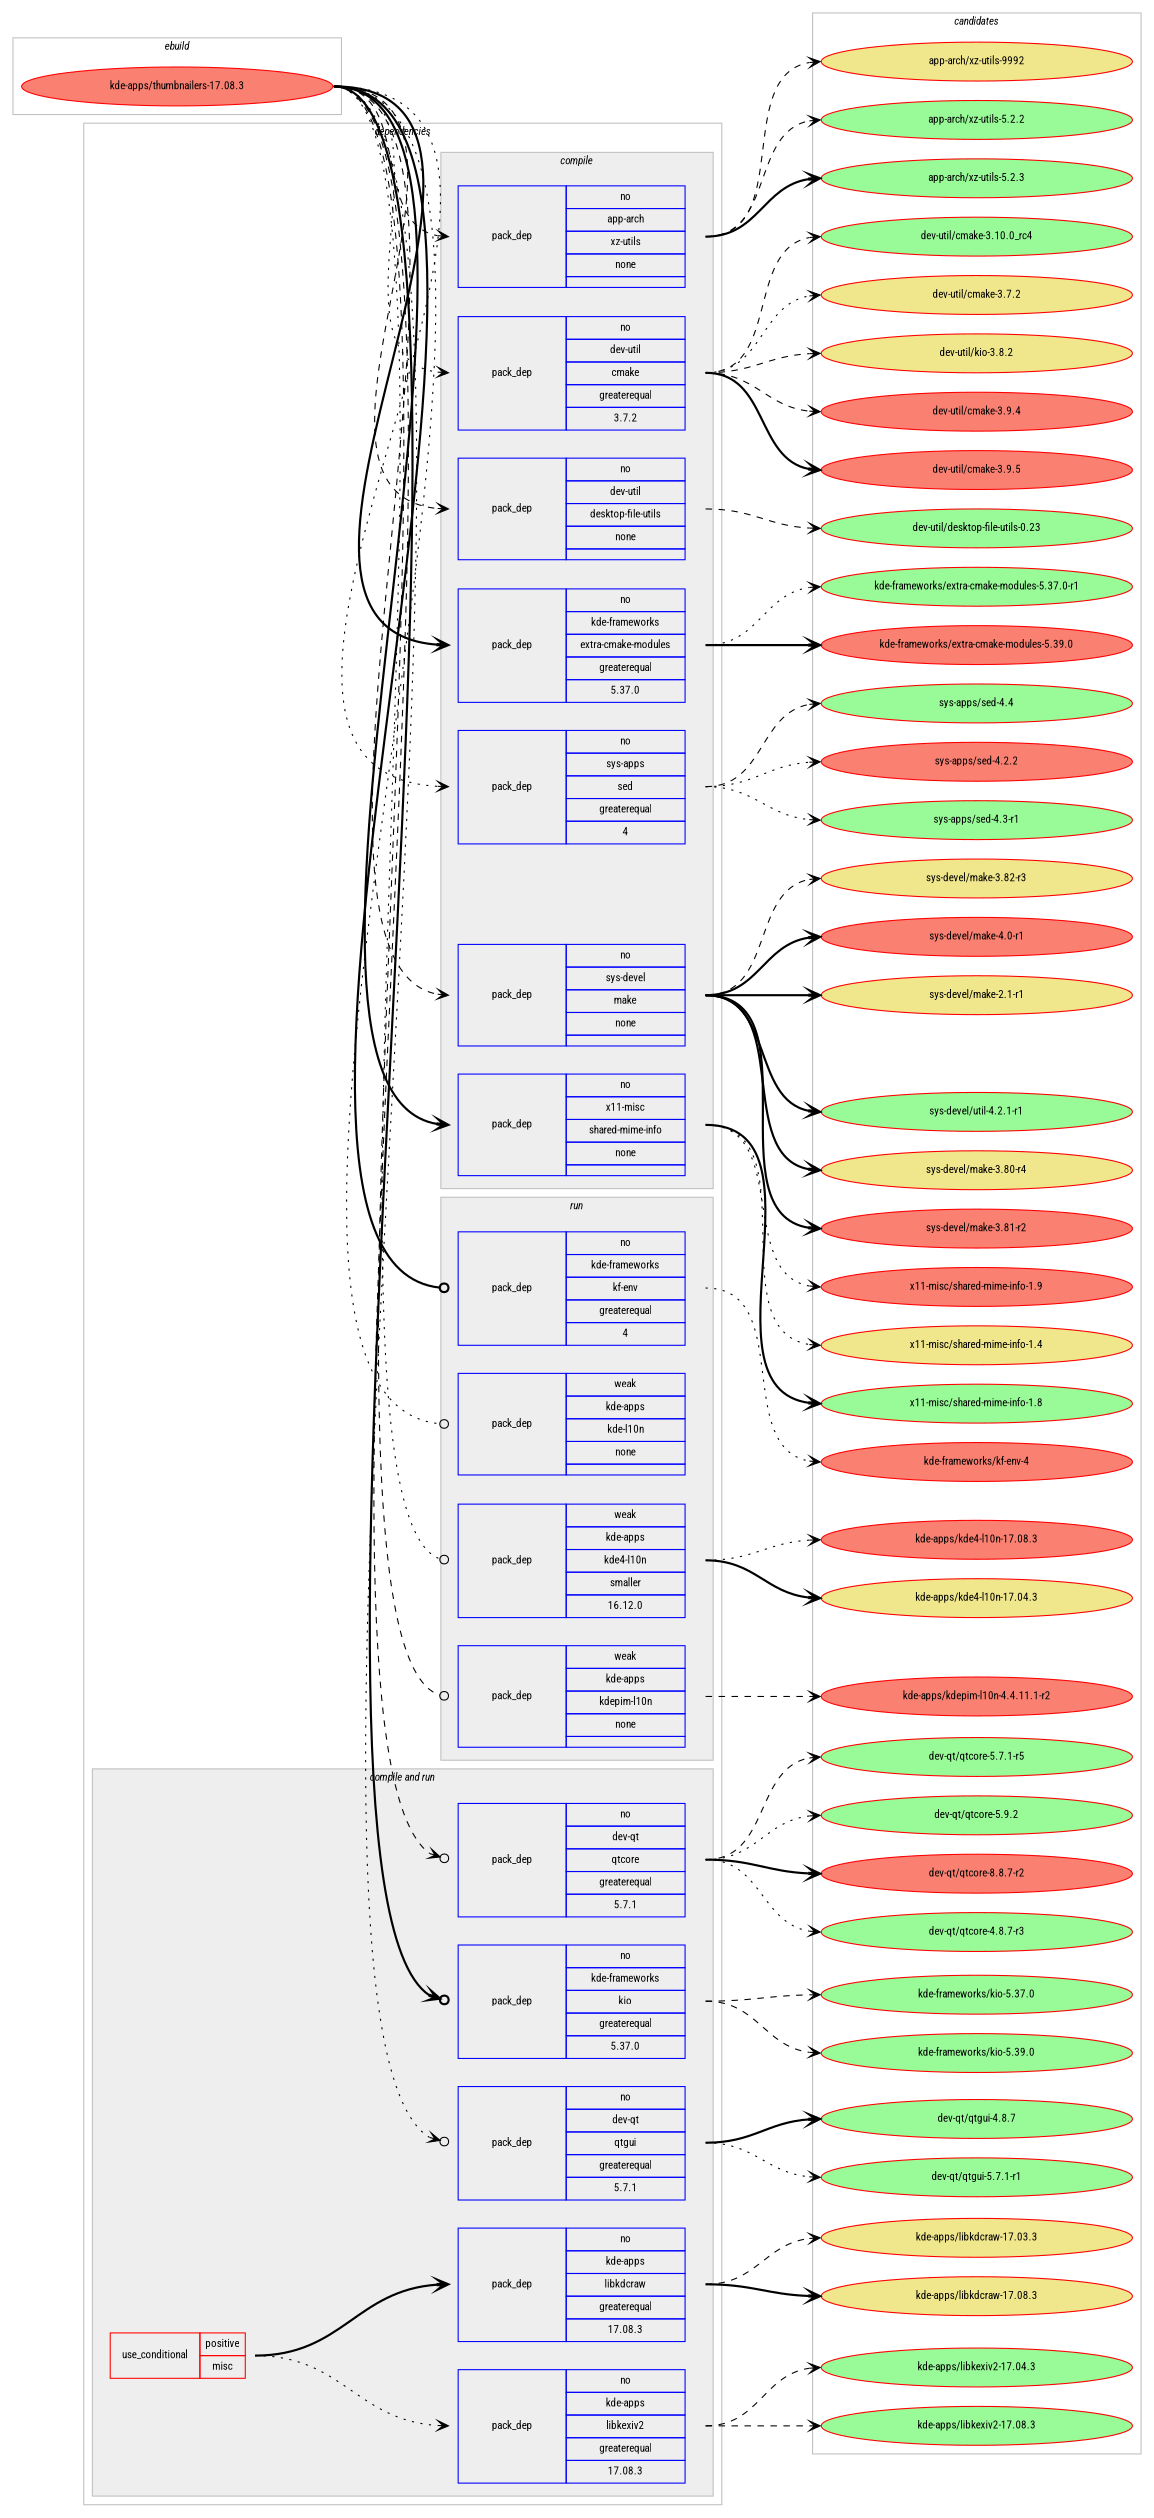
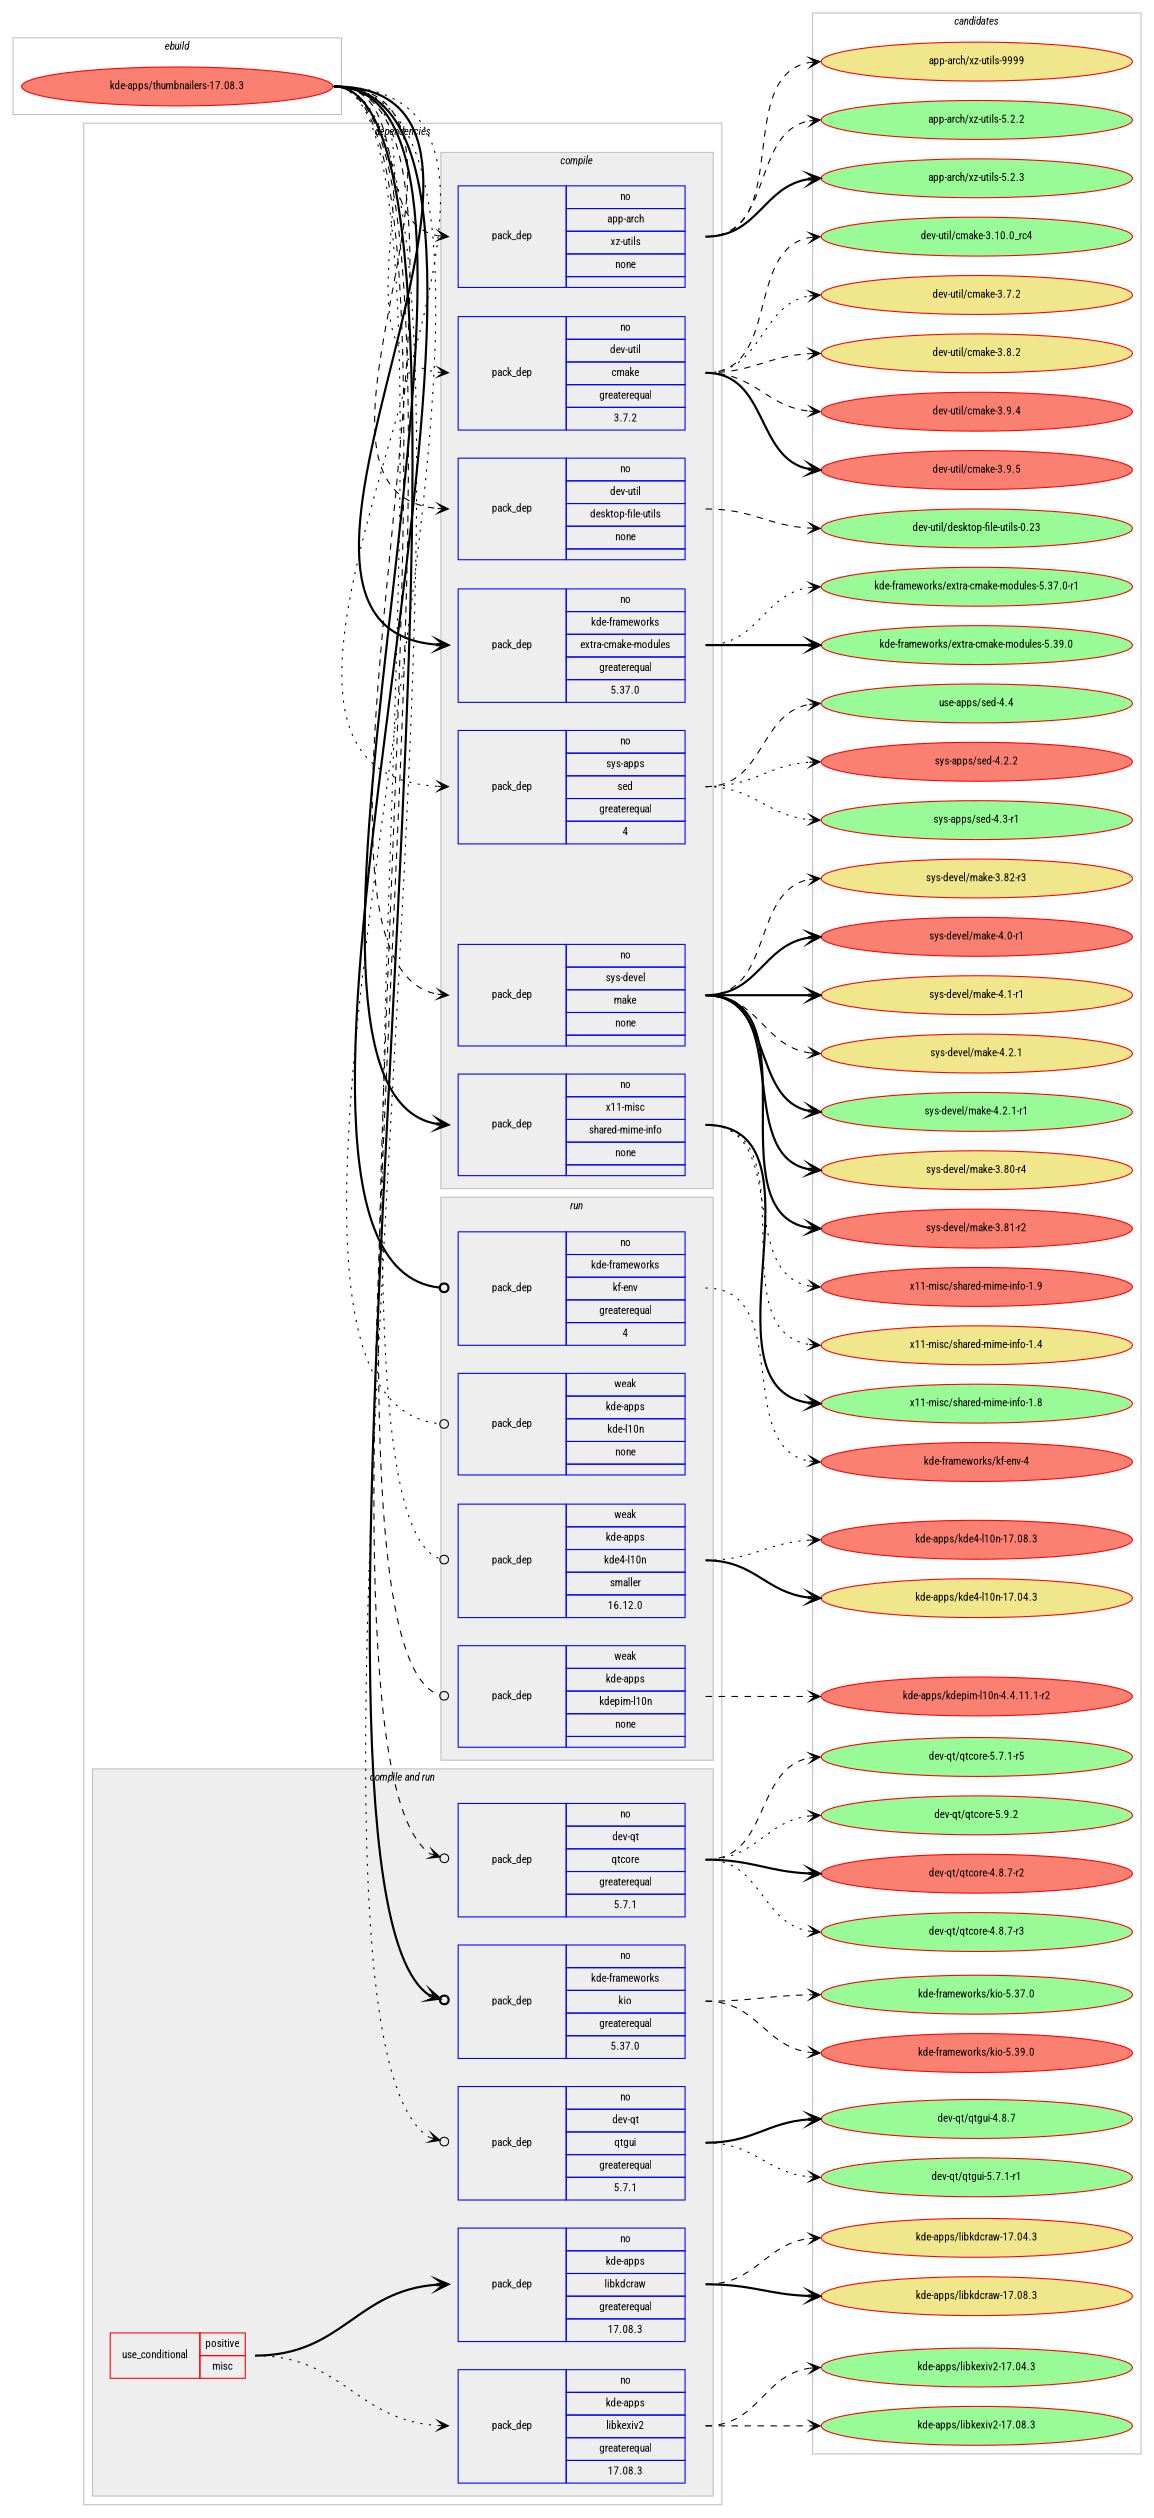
(977, 62) -> (977, 62)
(977, 353) -> (977, 353)
(977, 645) -> (977, 645)
(977, 703) -> (977, 703)
(977, 995) -> (977, 995)
none -> (977, 1054)
(977, 1112) -> (977, 1112)
(977, 1874) -> (977, 1874)
(977, 2053) -> (977, 2053)
(977, 2238) -> (977, 2238)
